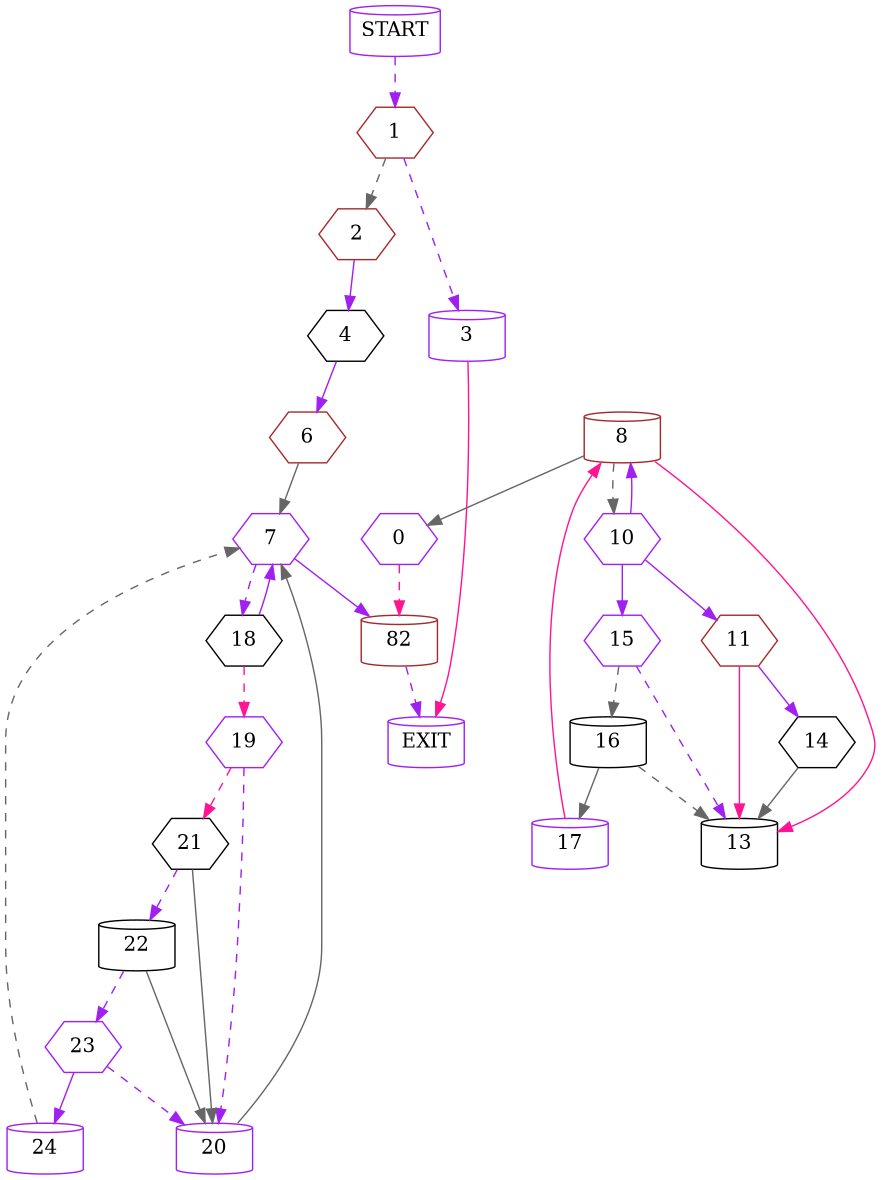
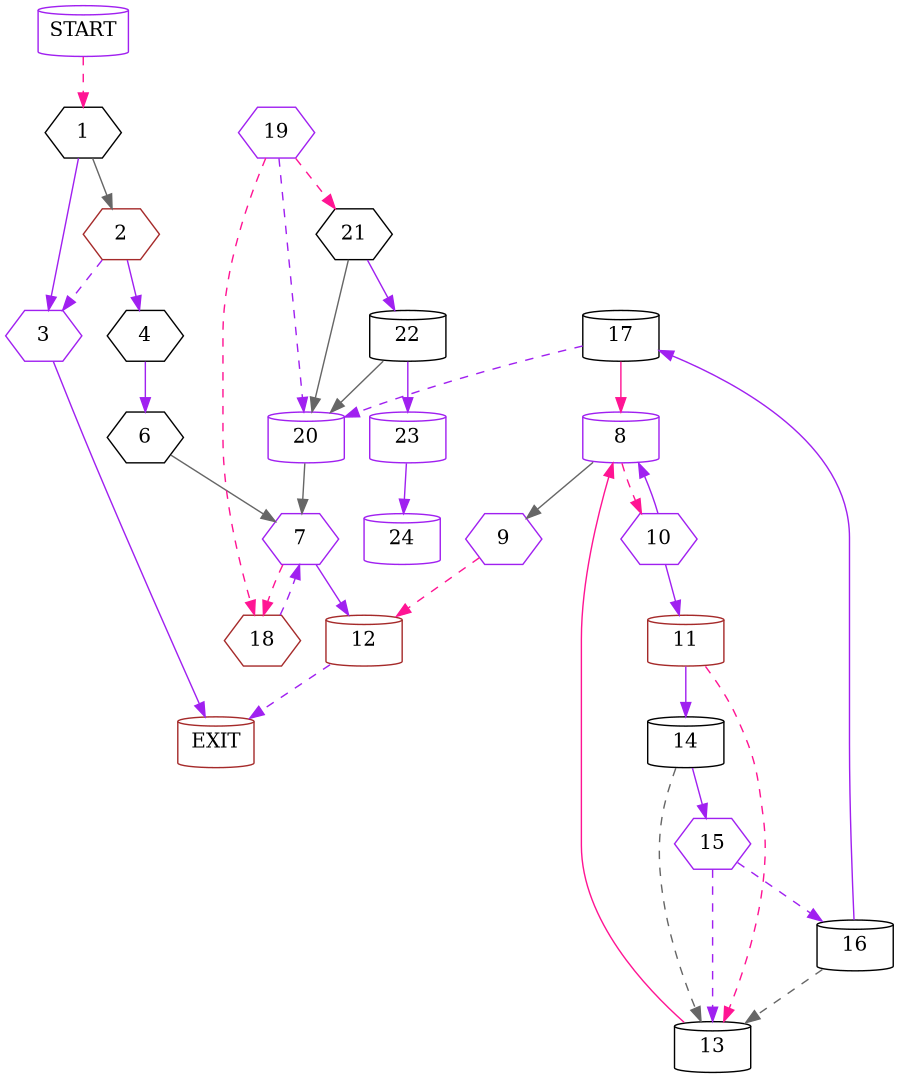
(395, 75) -> (83, 75)
(395, 133) -> (83, 133)
(379, 177) -> (100, 177)
(429, 228) -> (65, 227)
none -> (87, 280)
(467, 336) -> (44, 336)
(308, 437) -> (145, 437)
(622, 437) -> (621, 437)
(613, 481) -> (628, 482)
(465, 533) -> (125, 533)
(399, 539) -> (504, 539)
(250, 583) -> (275, 583)
(622, 583) -> (697, 786)
(265, 597) -> (288, 597)
(826, 634) -> (581, 765)
(244, 641) -> (262, 641)
(399, 641) -> (364, 641)
(739, 641) -> (686, 641)
(244, 685) -> (223, 378)
(616, 685) -> (774, 888)
(739, 735) -> (764, 833)
(426, 742) -> (216, 742)
(817, 742) -> (686, 742)
(6, 779) -> none
(592, 787) -> (849, 595)
(783, 788) -> (662, 889)
(570, 844) -> (621, 336)
(167, 889) -> (378, 279)
(113, 990) -> (408, 380)
(83, 1047) -> (408, 437)
(140, 1091) -> (469, 376)
